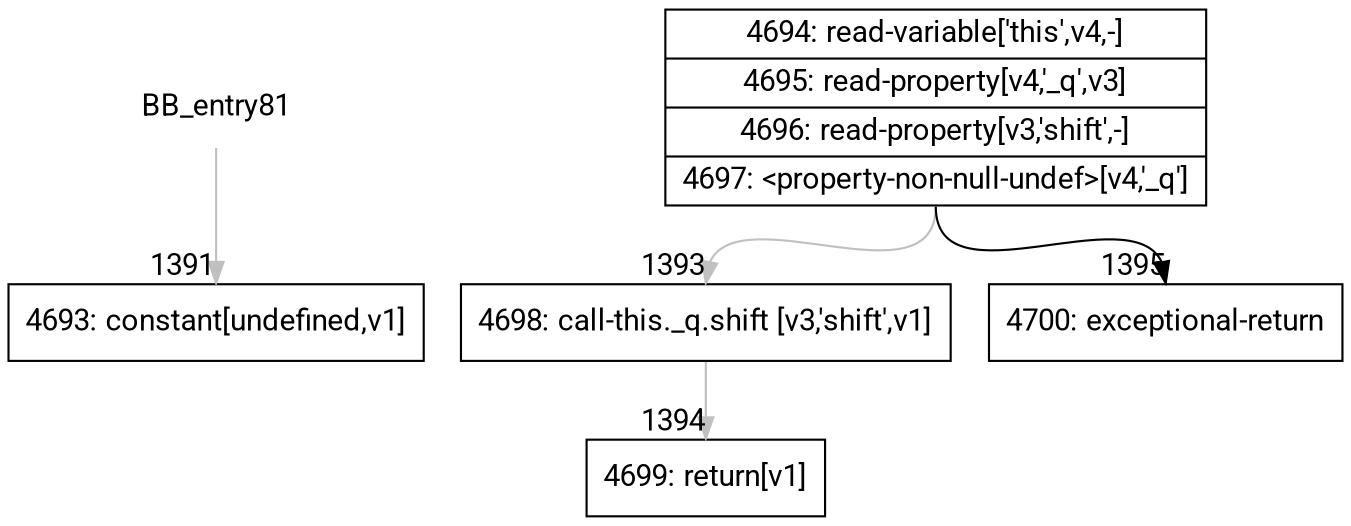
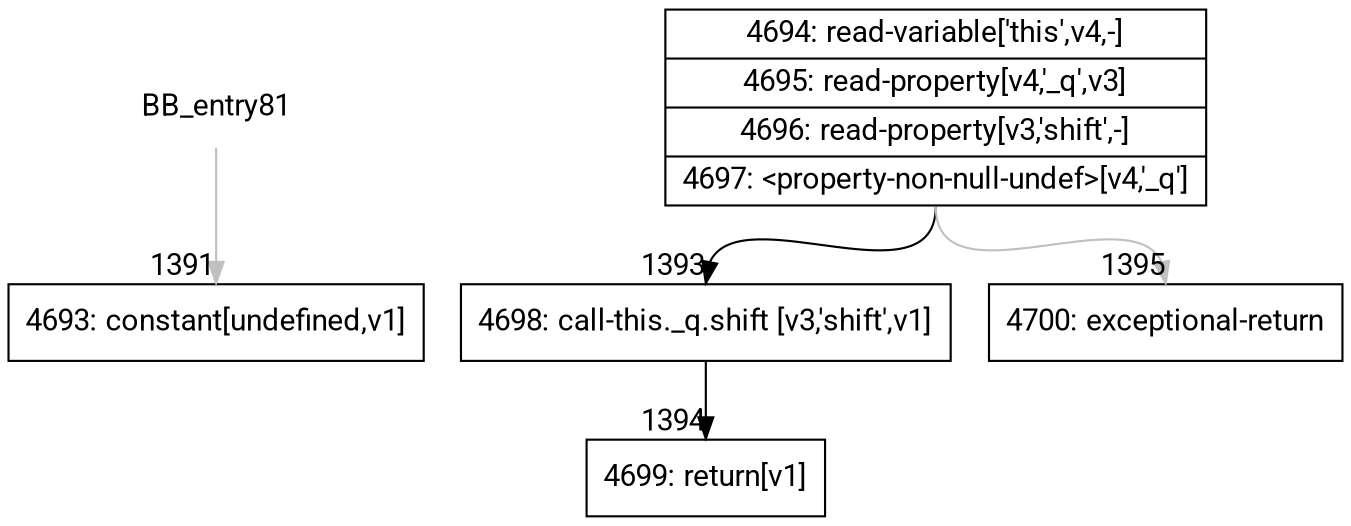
(831, 246) -> (831, 246)
(1040, 246) -> (1040, 246)
(706, 390) -> (706, 390)
